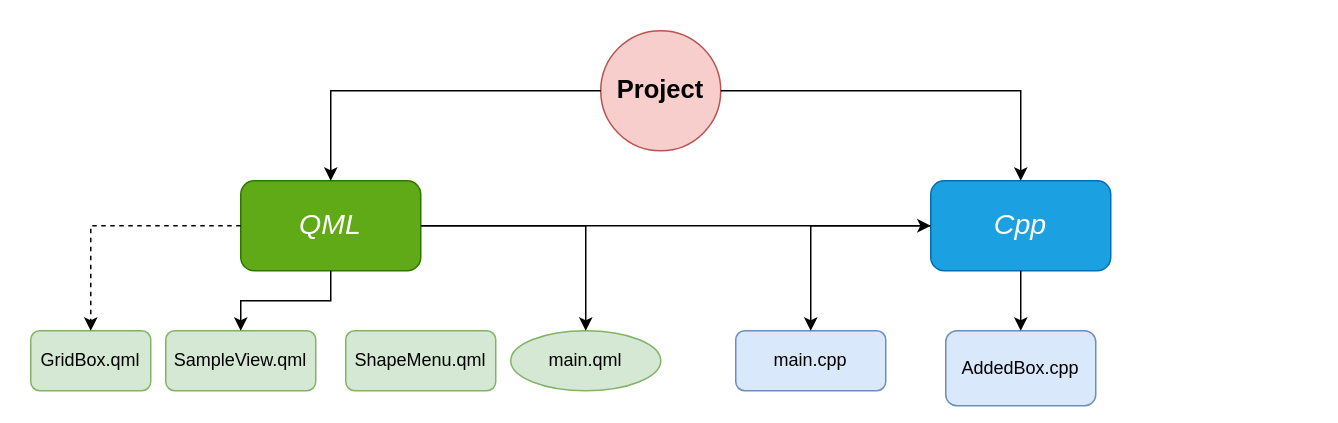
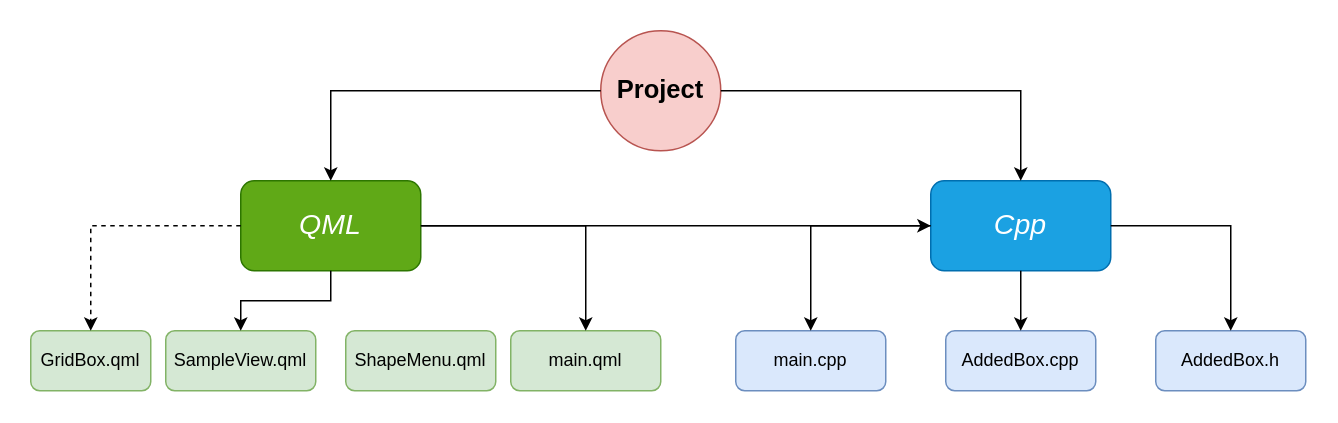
none -> (1218, 226)
(586, 361) -> (586, 361)
none -> (1231, 361)
(1021, 368) -> (1021, 361)
